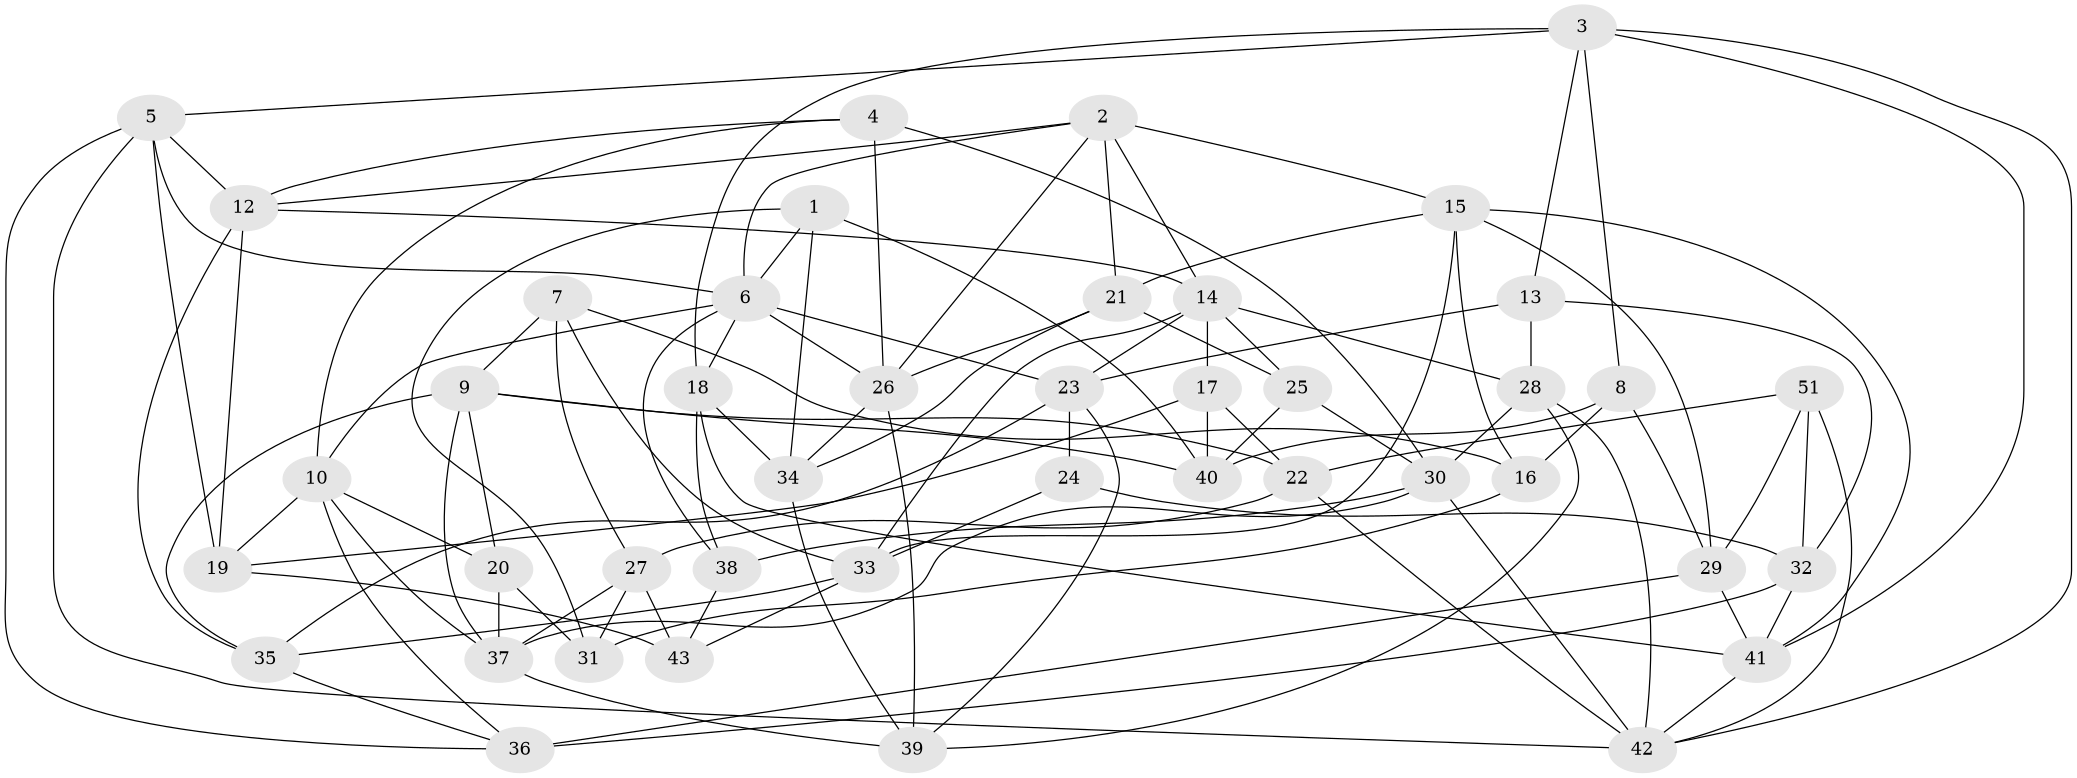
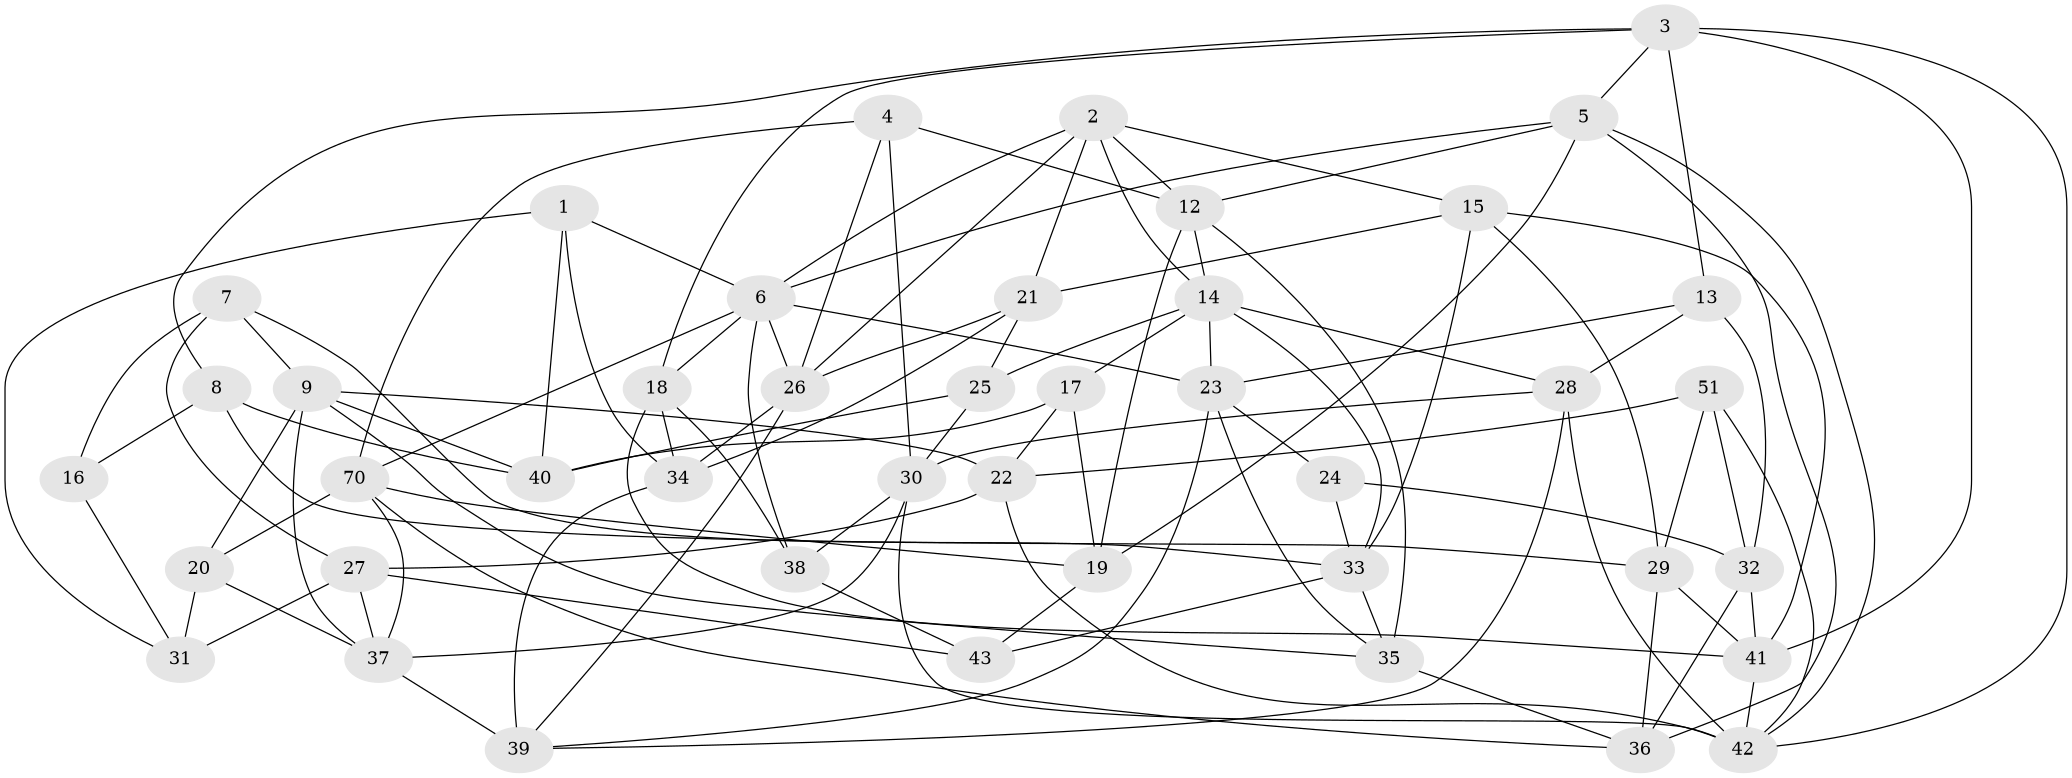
(1469, 349) -> none
(317, 479) -> (355, 479)
